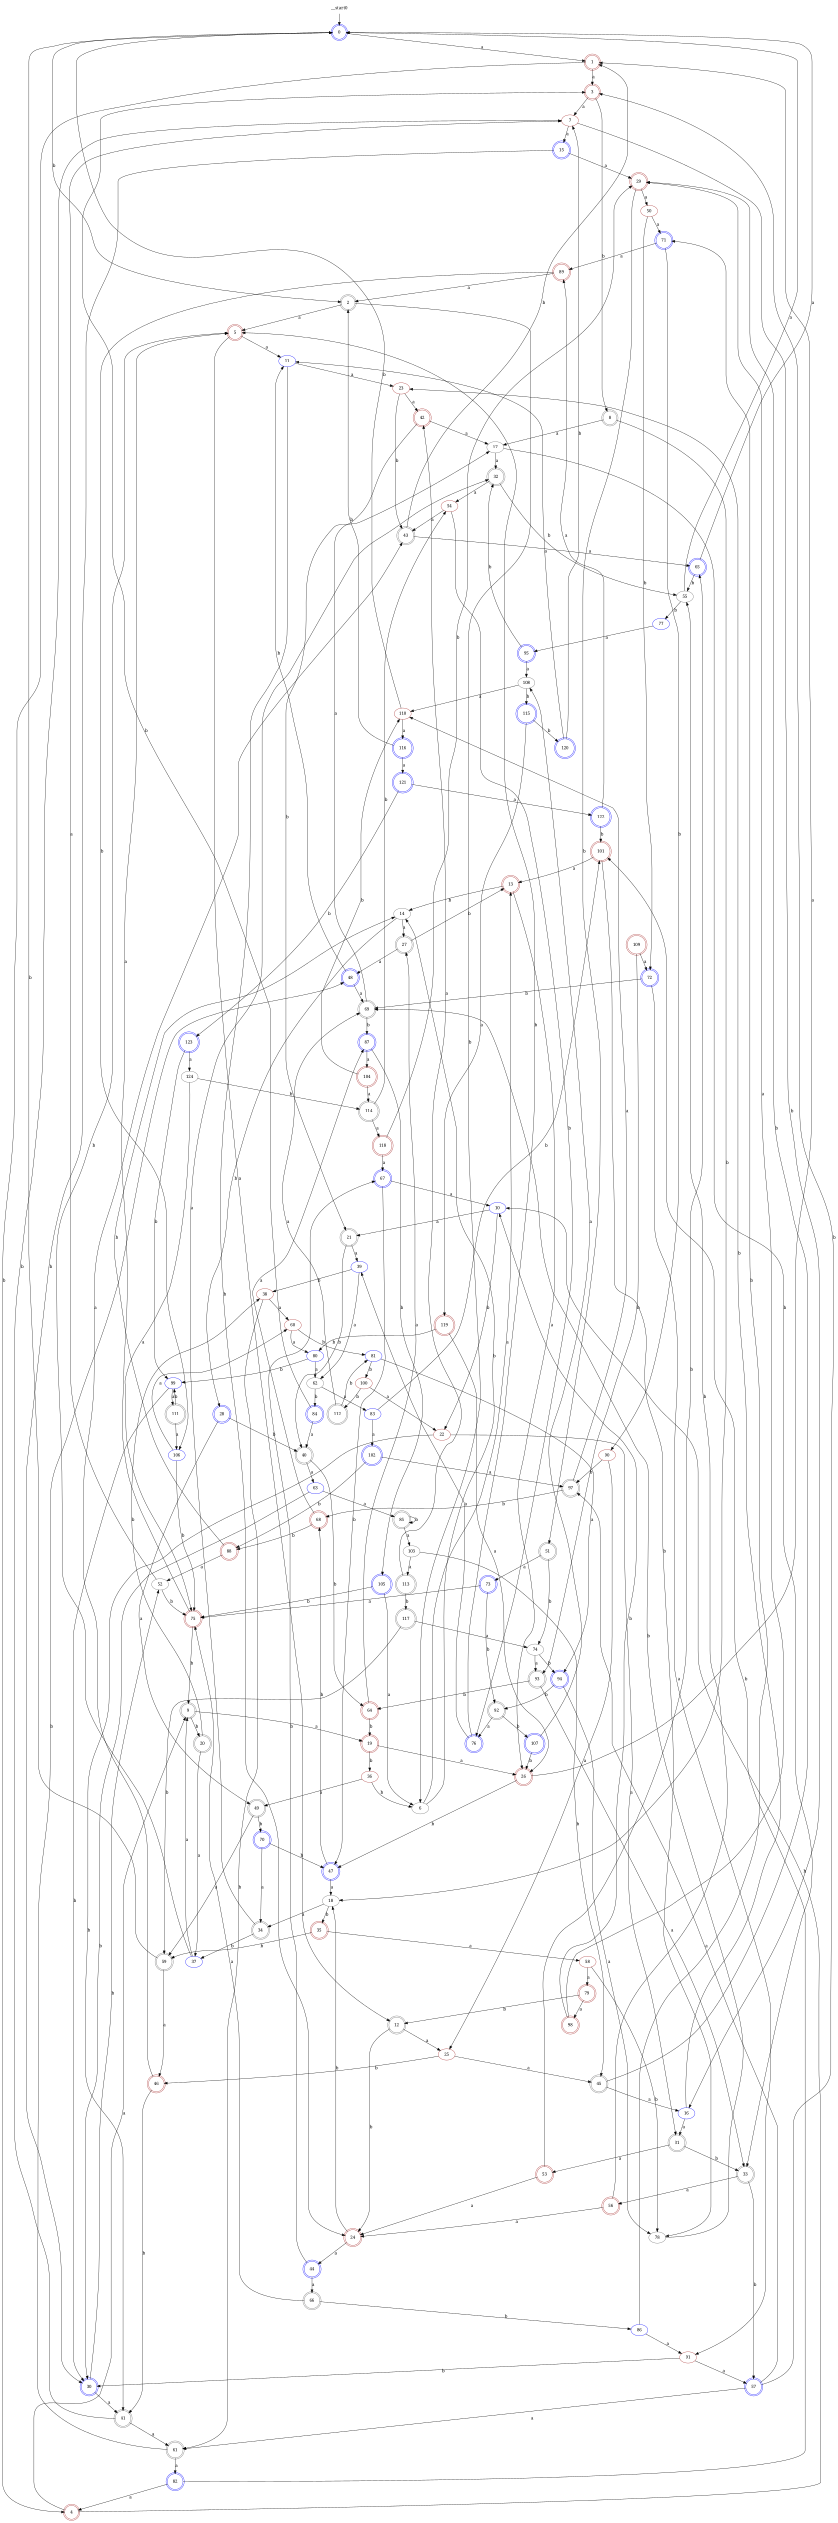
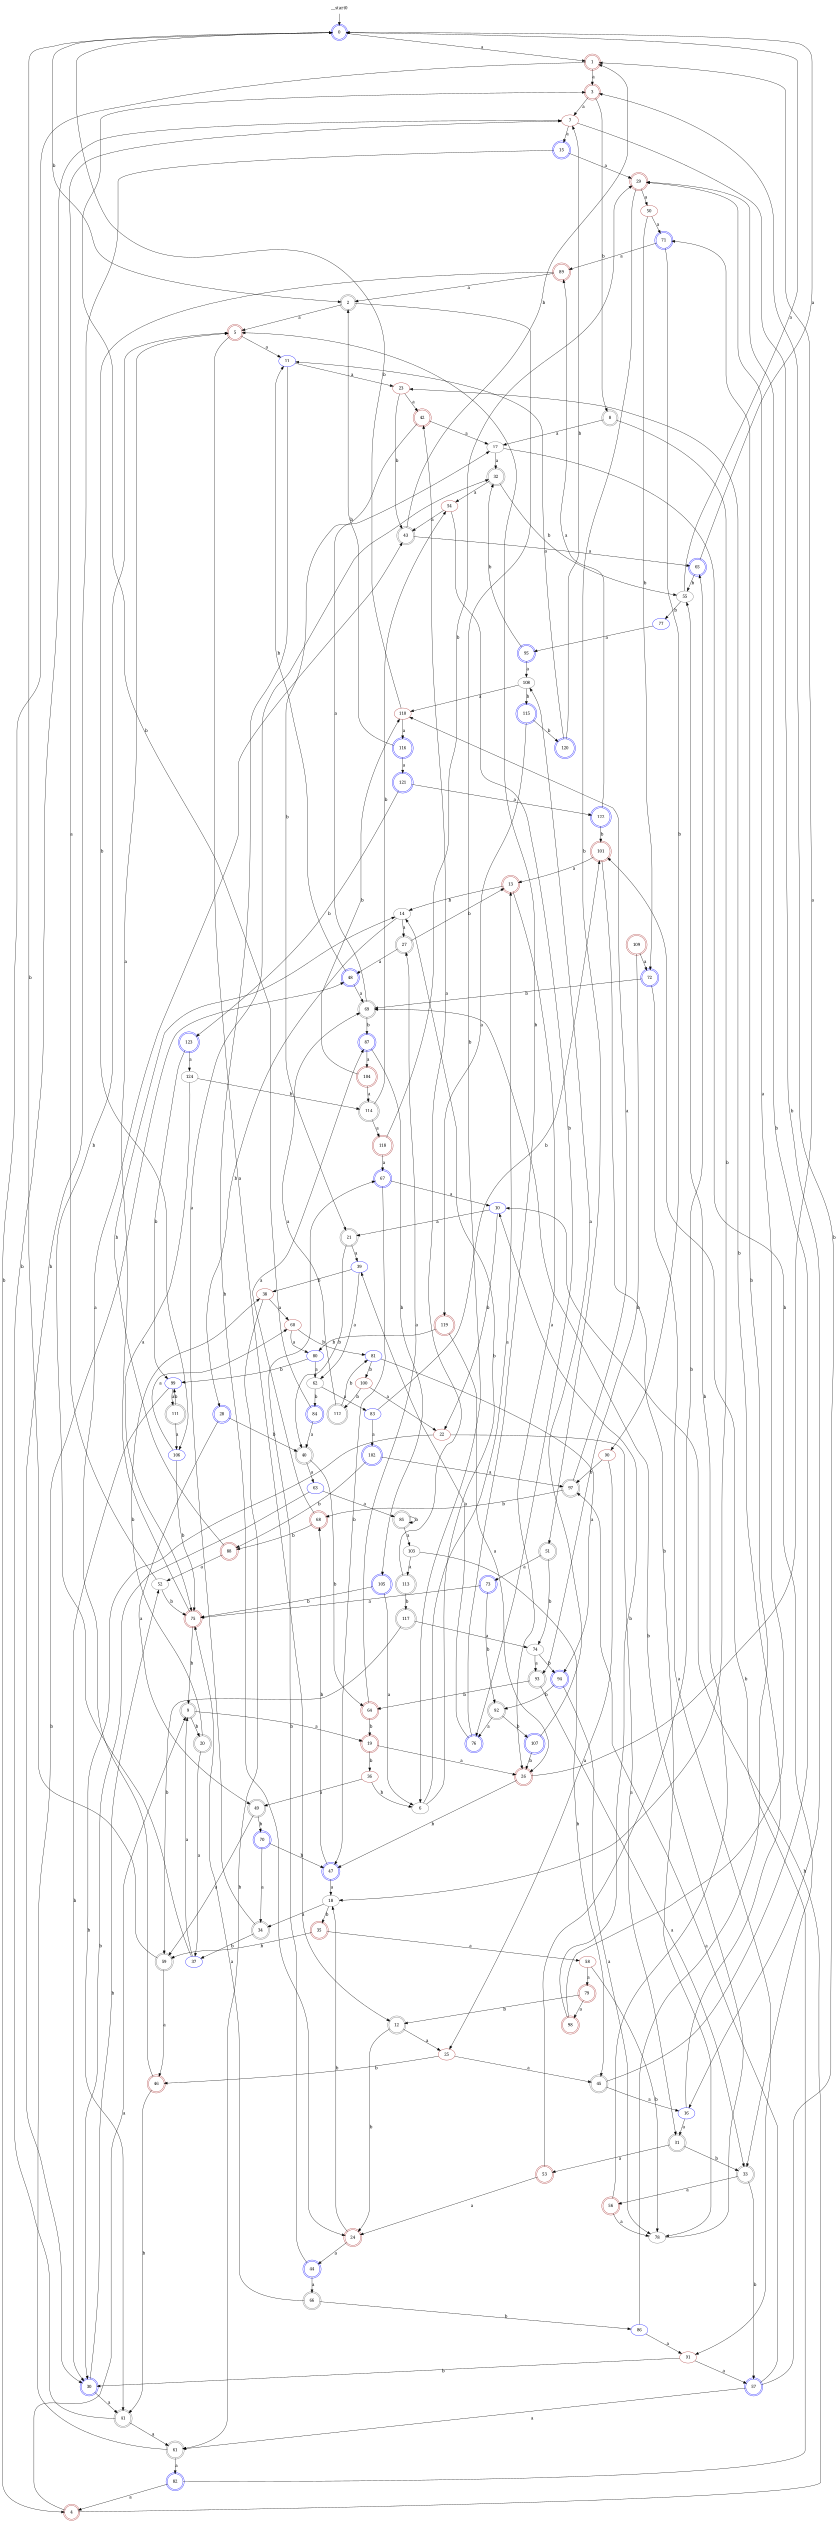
(484, 2224) -> (627, 2228)
